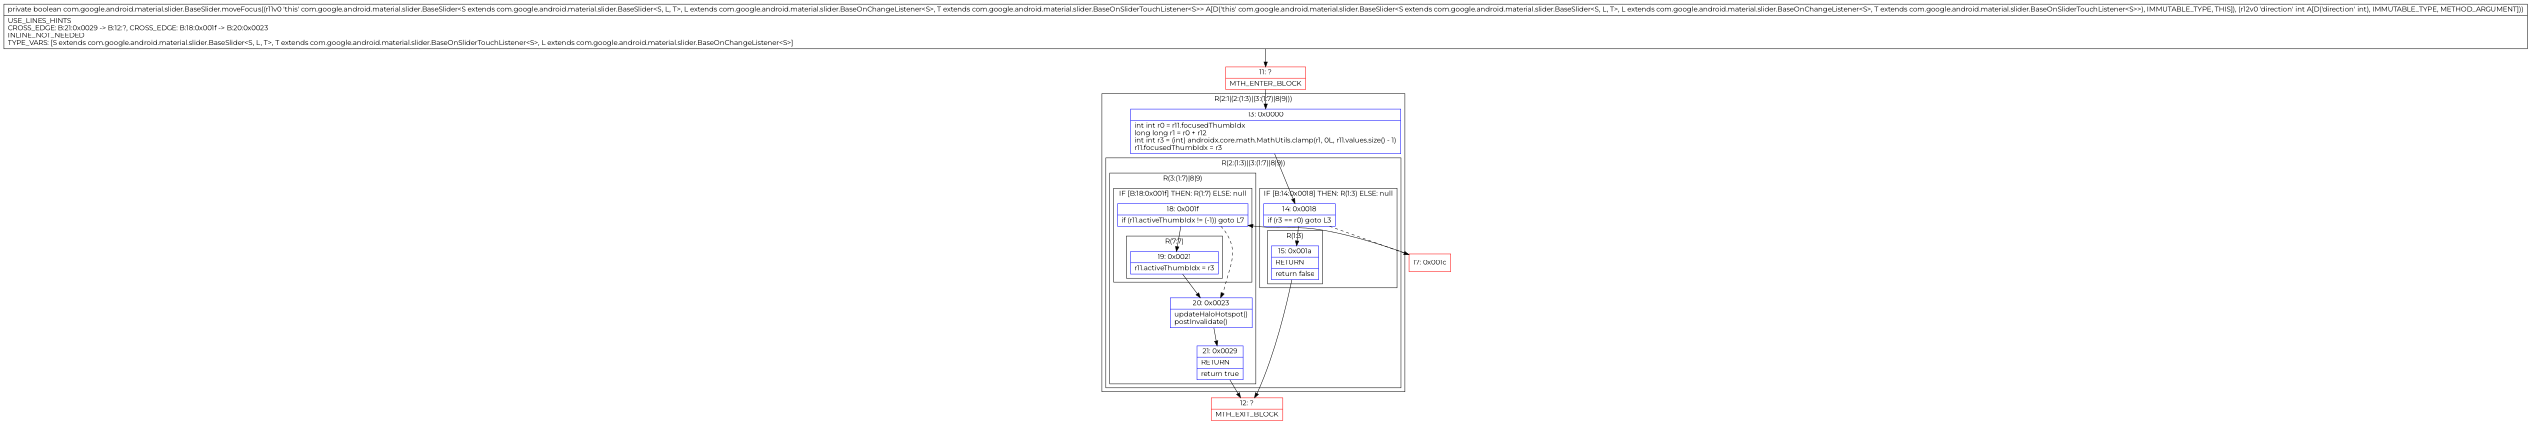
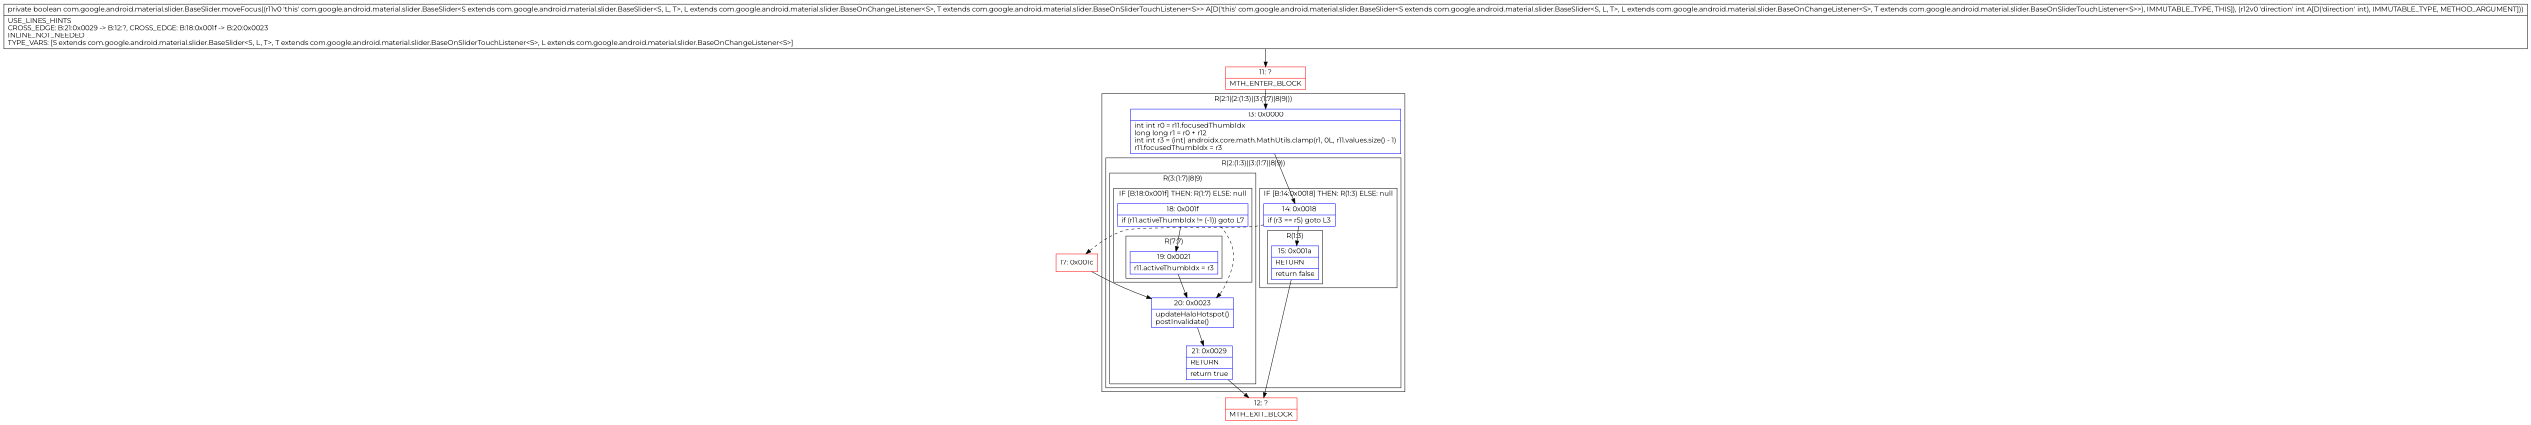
(1299, 220) -> (1299, 220)
(1332, 232) -> (1119, 285)
